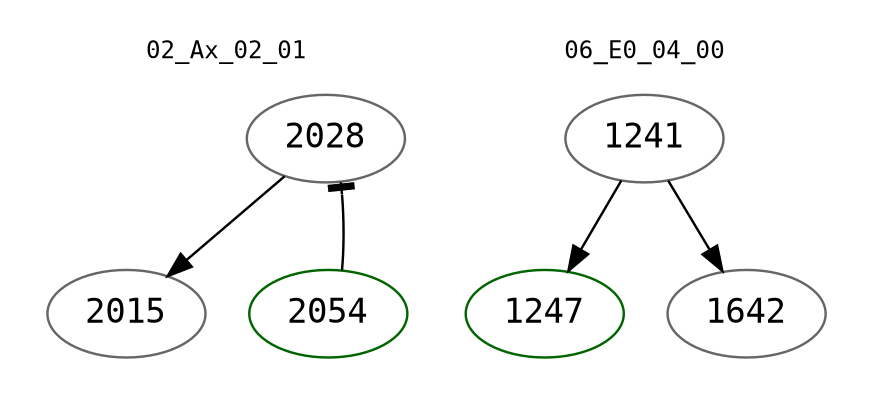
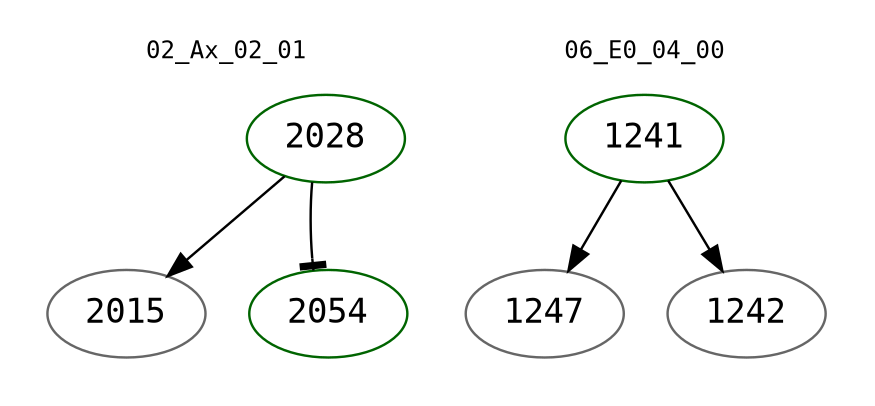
(326, 139) -> (326, 139)
(644, 139) -> (644, 139)
(344, 233) -> (311, 220)
(545, 314) -> (545, 314)
(747, 314) -> (747, 314)
